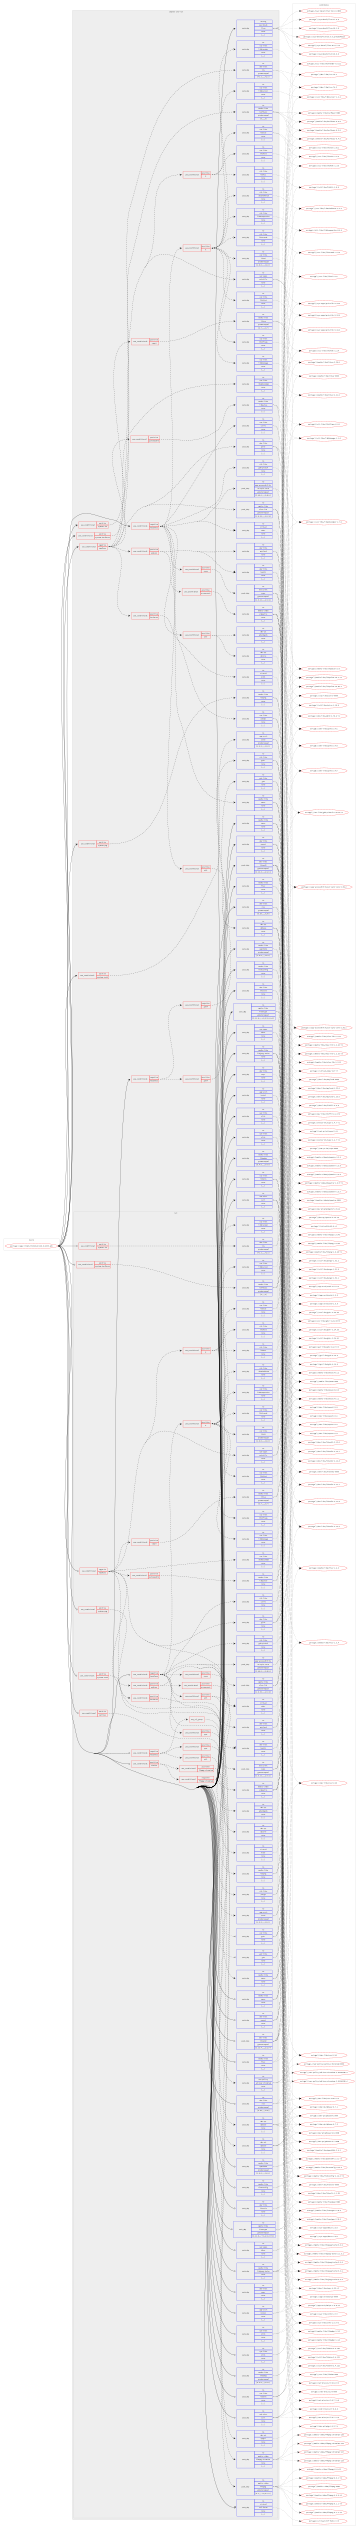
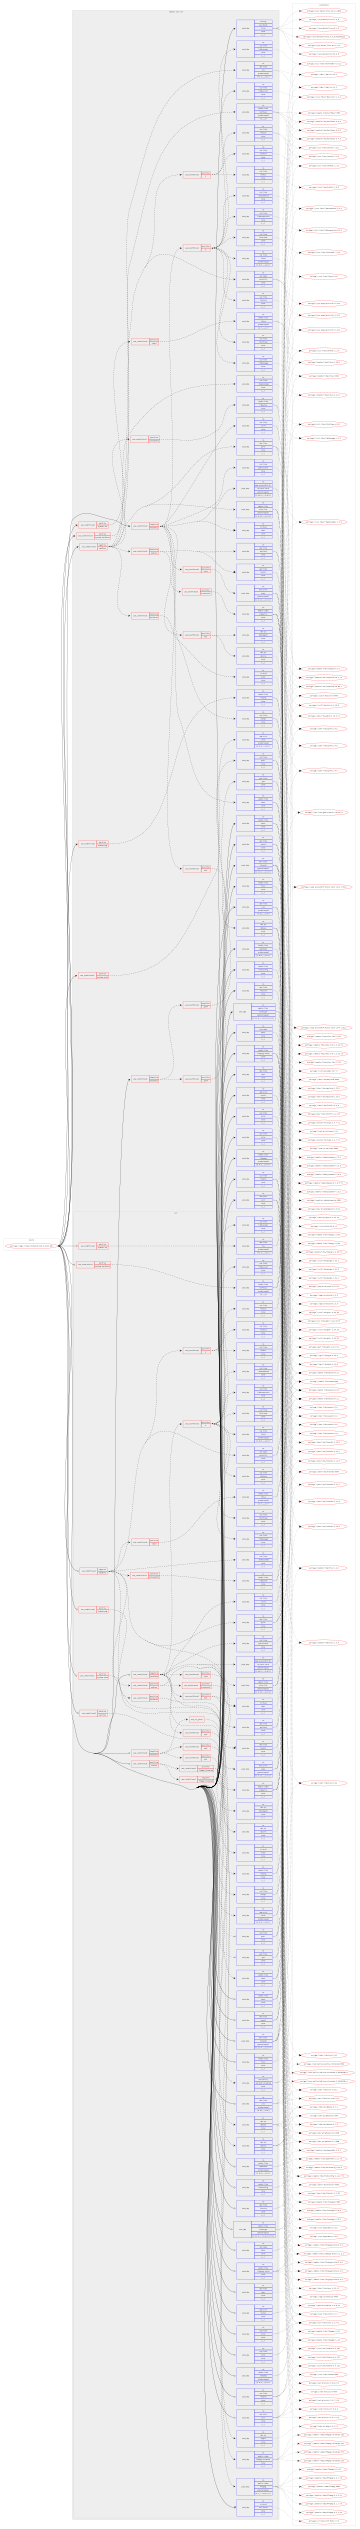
none -> (324, 2090)
